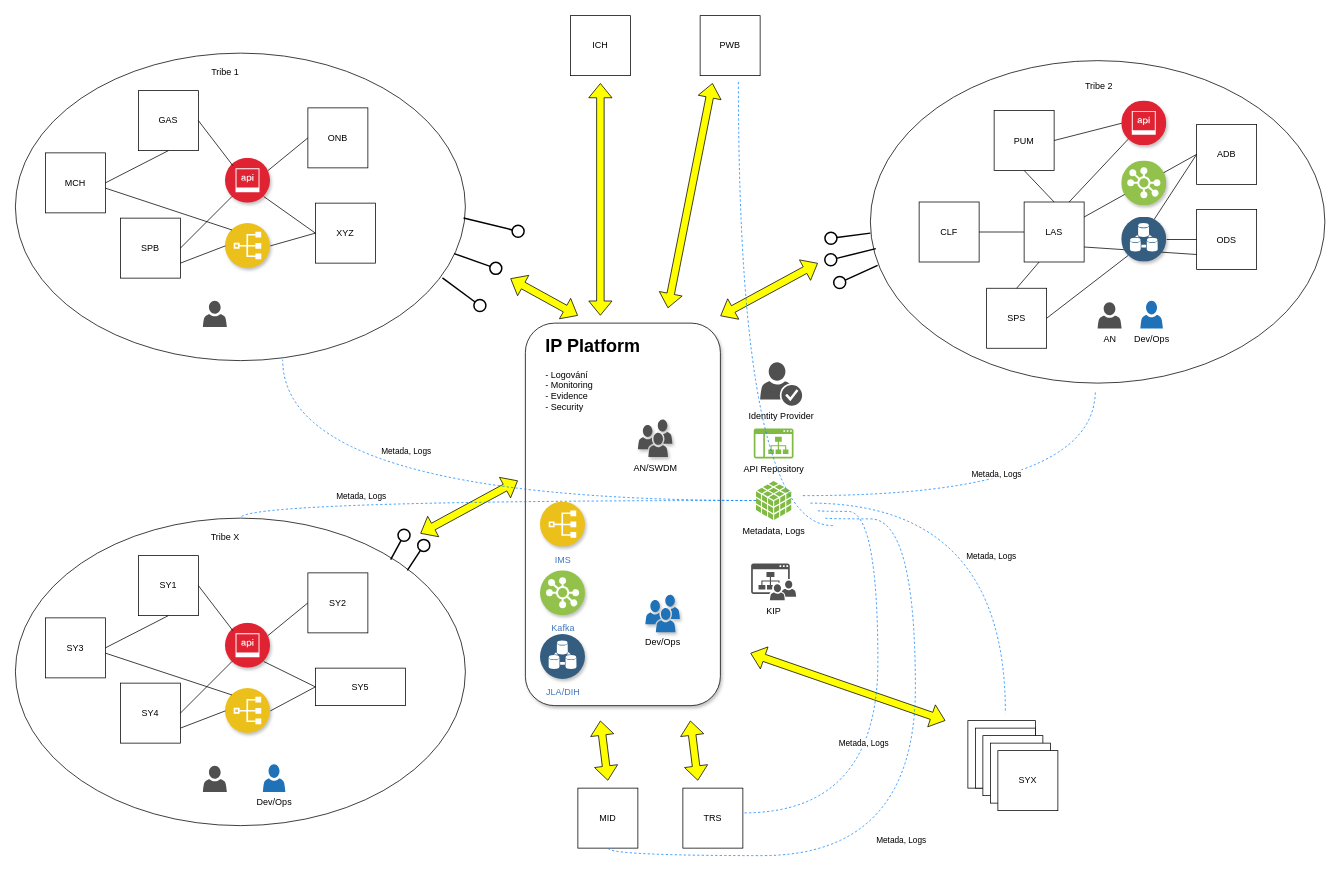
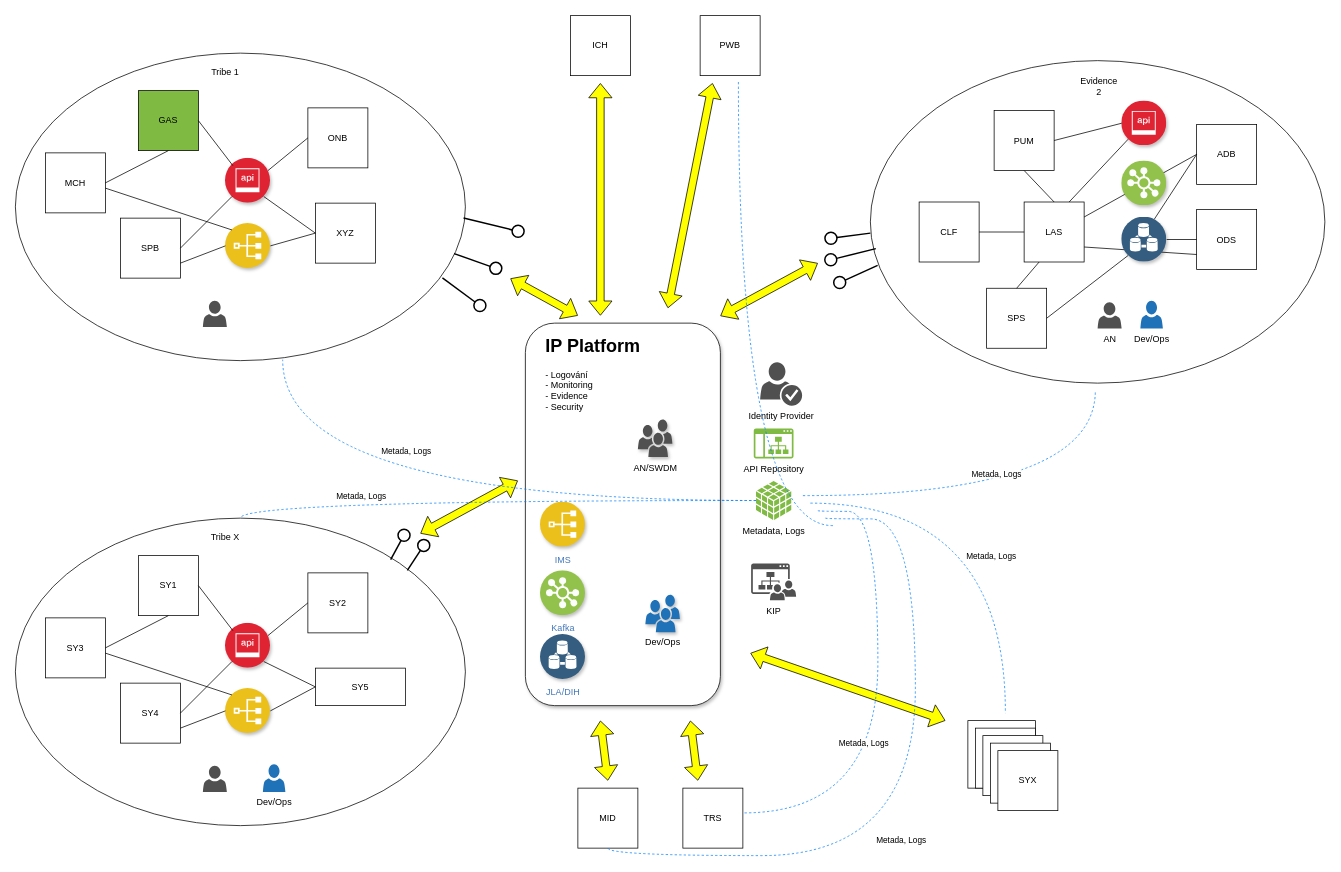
(1099, 86) -> (1099, 86)
(168, 120) -> (168, 120)
